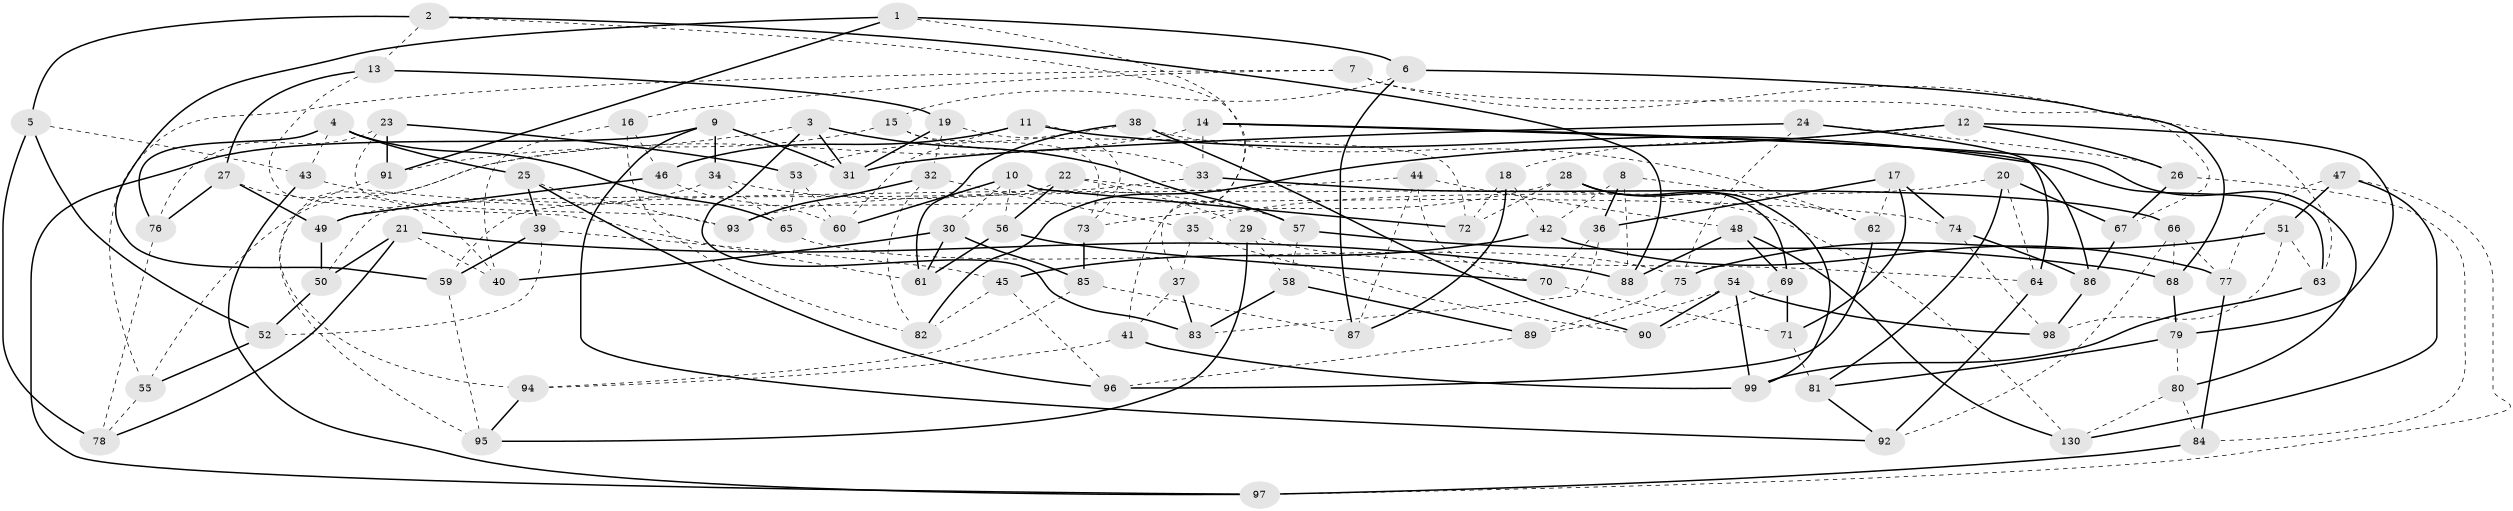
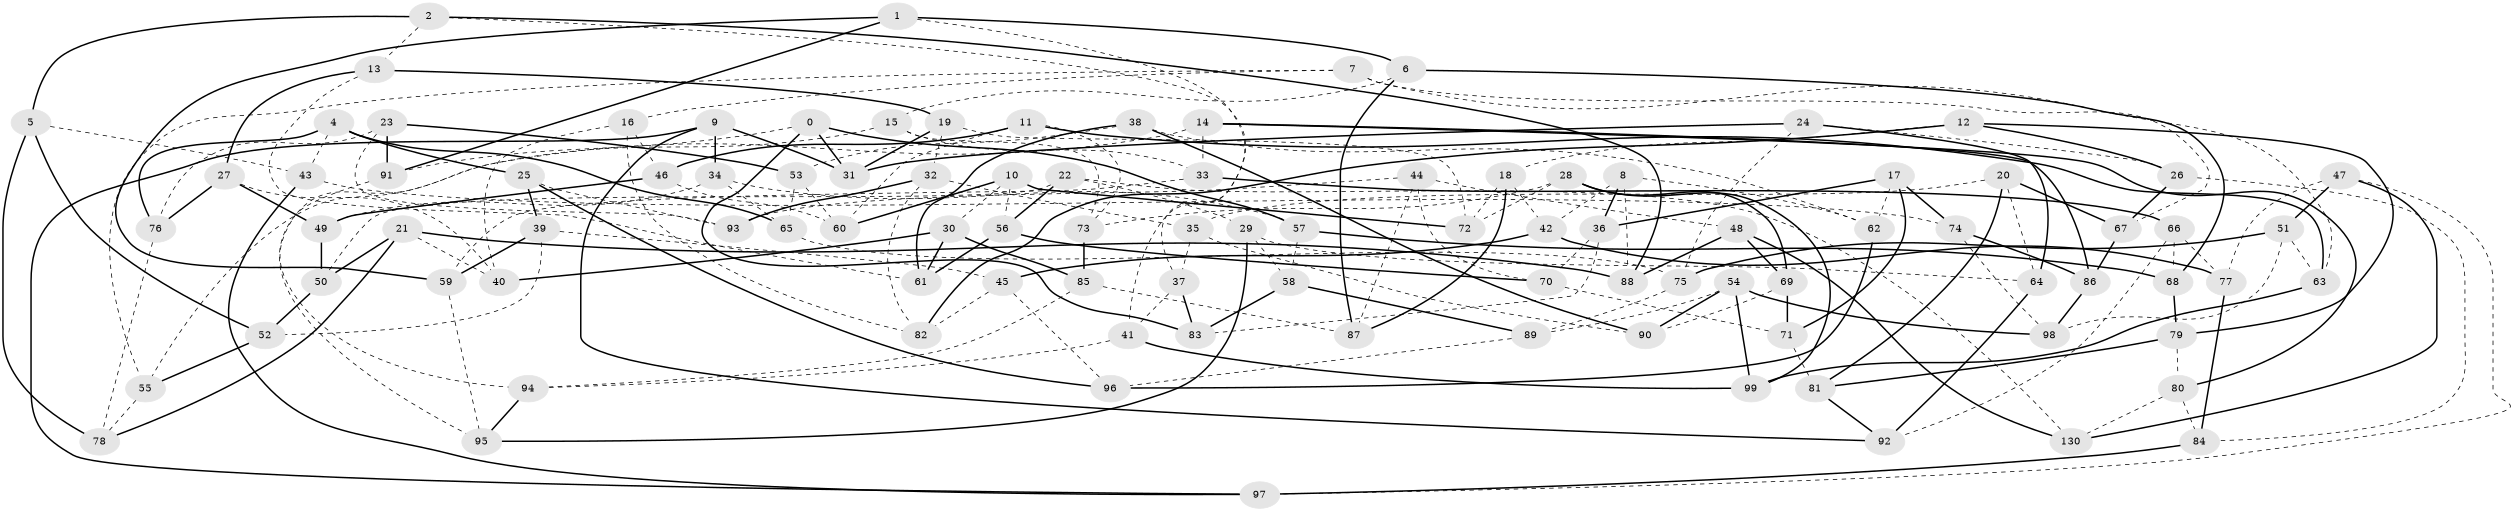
(811, 123) -> (811, 123)
